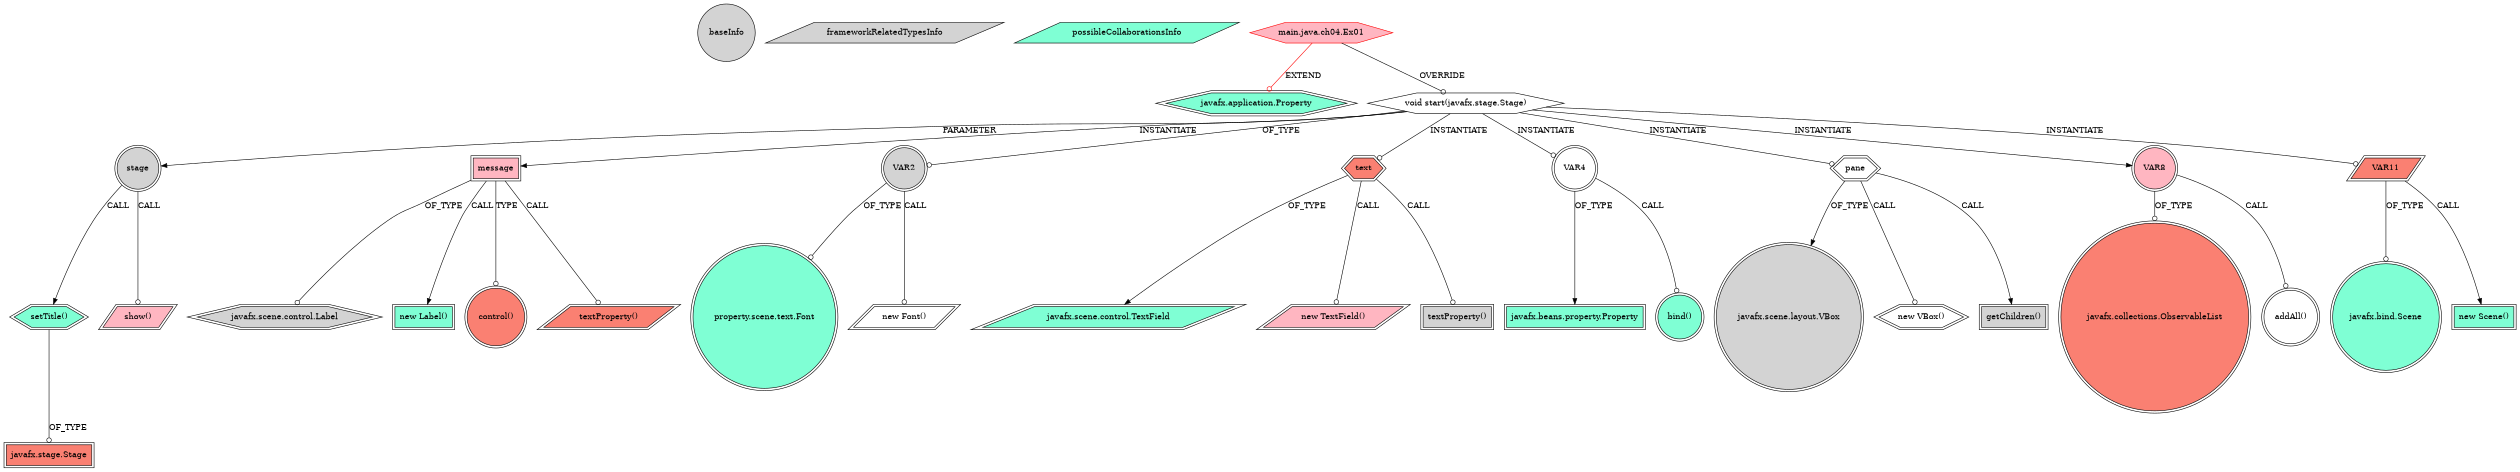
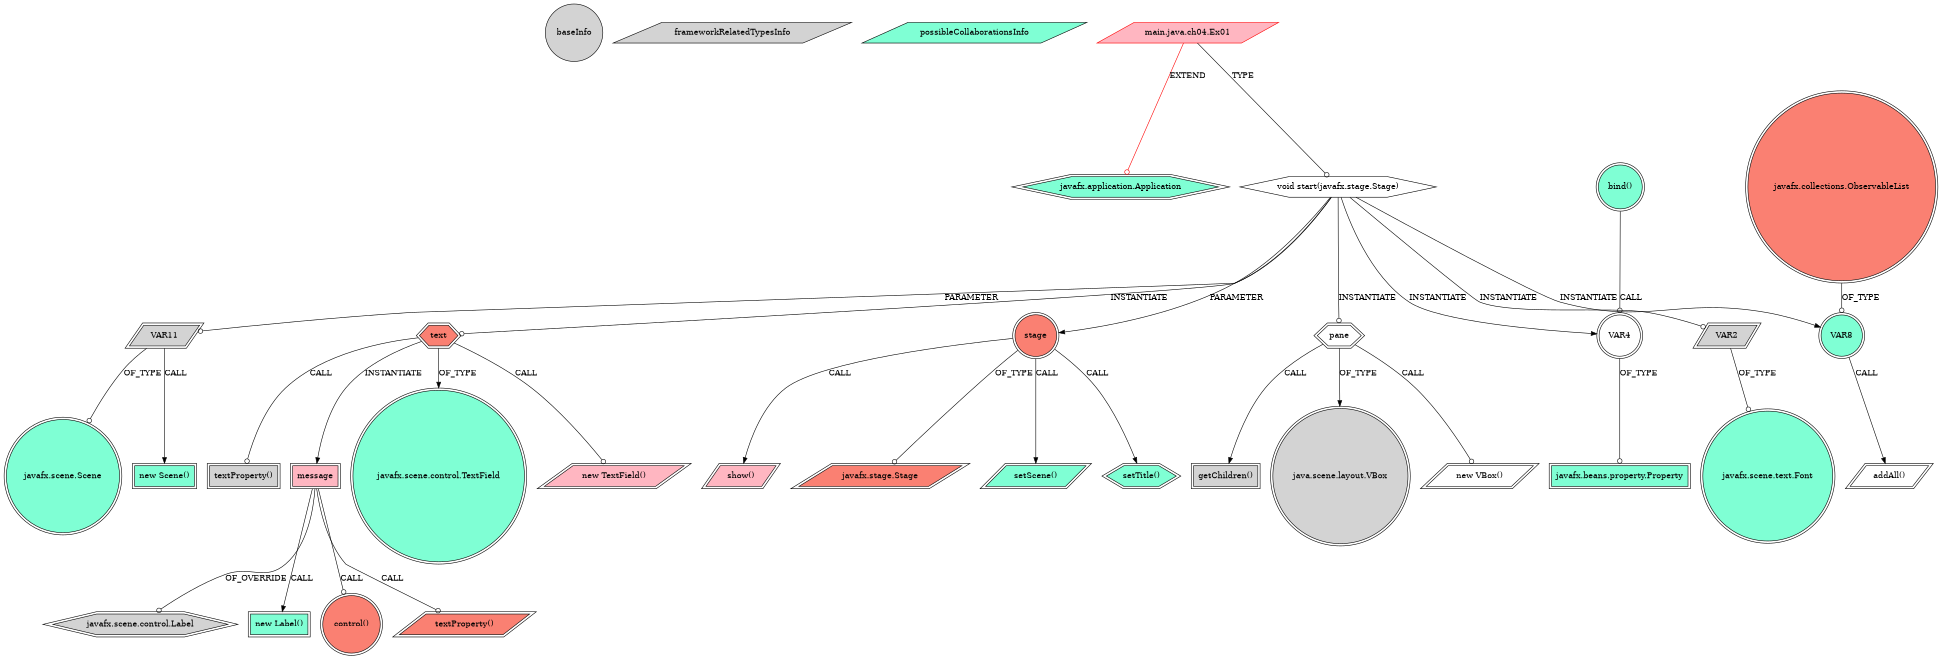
(1321, 33) -> (1188, 33)
(1442, 76) -> (1243, 76)
(1256, 103) -> (1121, 187)
(1281, 131) -> (1508, 298)
(2075, 131) -> (972, 298)
(1517, 134) -> (1436, 313)
(966, 136) -> (351, 383)
(138, 168) -> (1036, 336)
(904, 168) -> (1727, 336)
(2155, 168) -> (1842, 336)
(2386, 168) -> (165, 336)
(2155, 204) -> (1842, 296)
(444, 206) -> (256, 579)
(507, 206) -> (352, 579)
(2248, 213) -> (1866, 408)
(1651, 222) -> (1620, 260)
(1575, 245) -> (1620, 408)
(138, 246) -> (857, 362)
(764, 317) -> (1768, 476)
(904, 317) -> none
(1109, 317) -> (439, 476)
(1789, 317) -> (1340, 476)
(1921, 317) -> (1480, 476)
(2291, 317) -> (1889, 476)
(2386, 317) -> (63, 476)
(49, 384) -> (956, 404)
(49, 455) -> (880, 476)
none -> (1036, 476)
